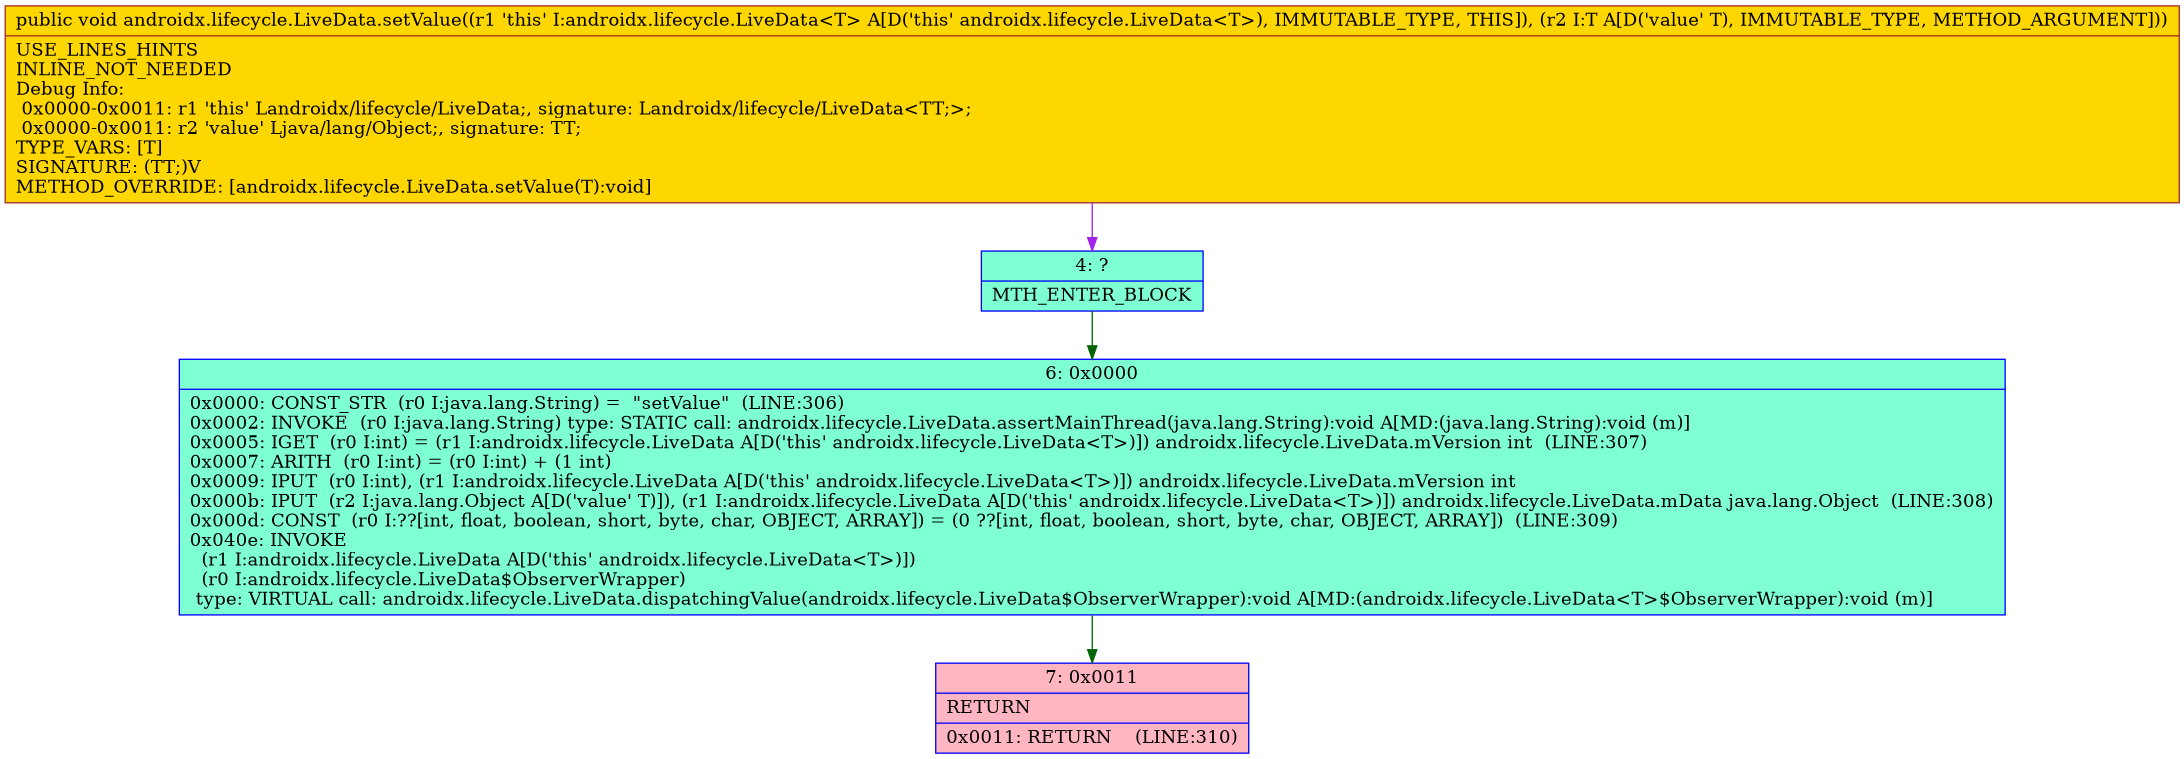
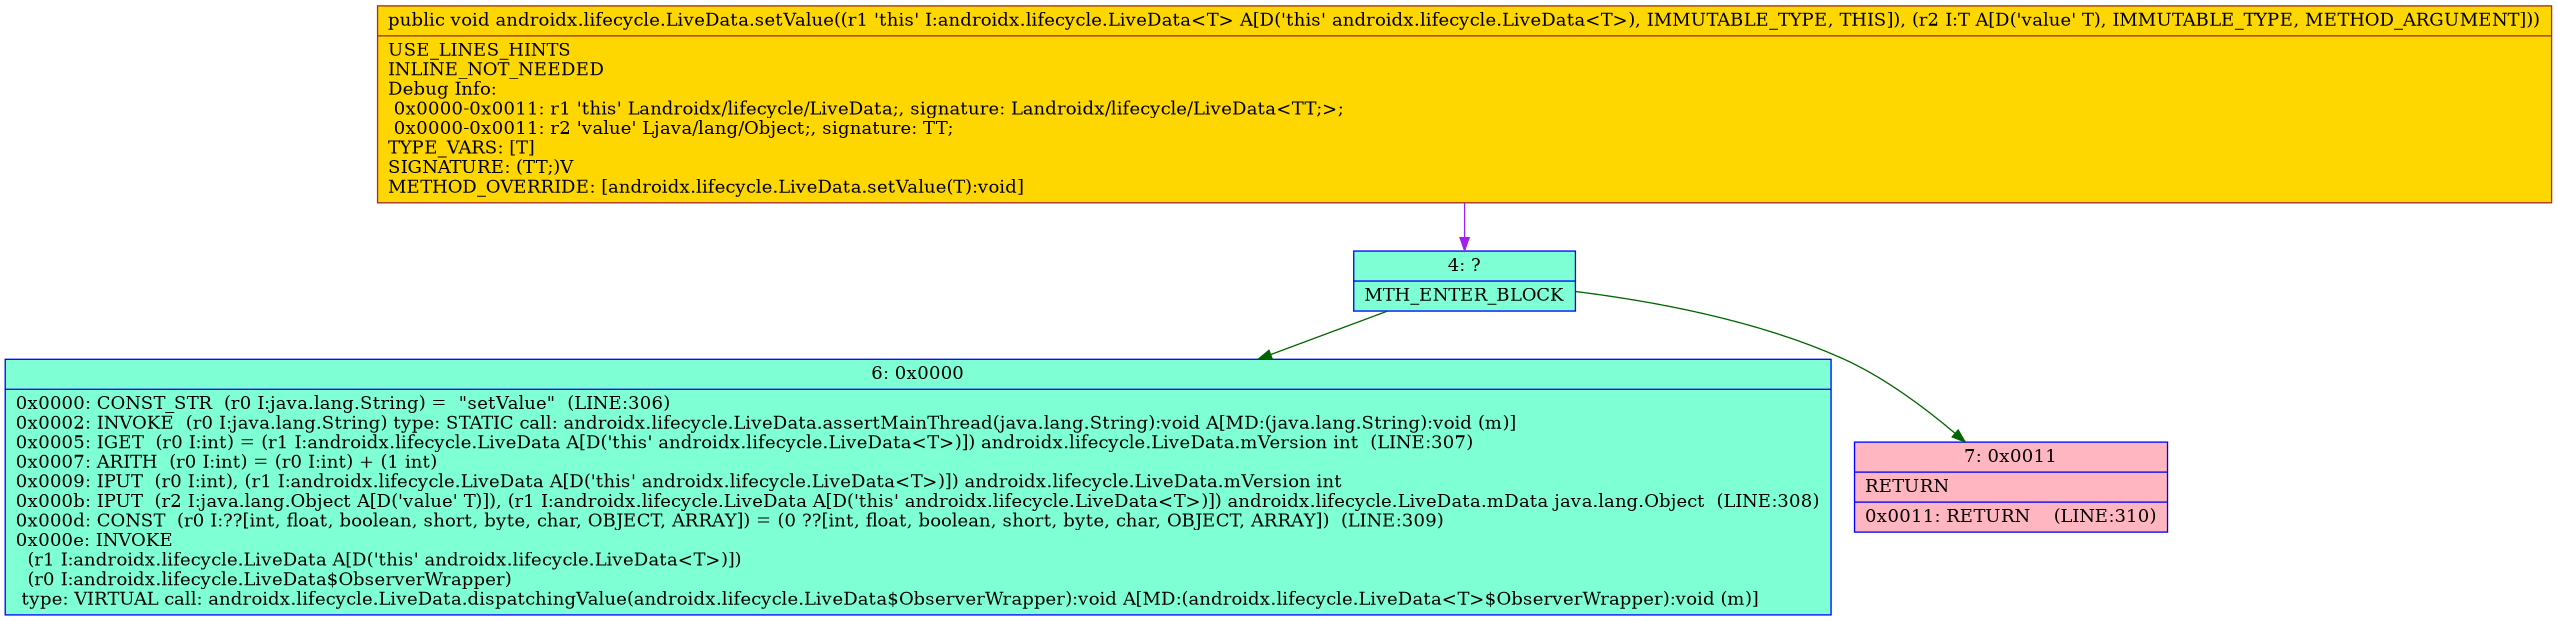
(275, 541) -> (100, 541)
(1092, 633) -> (1777, 334)
